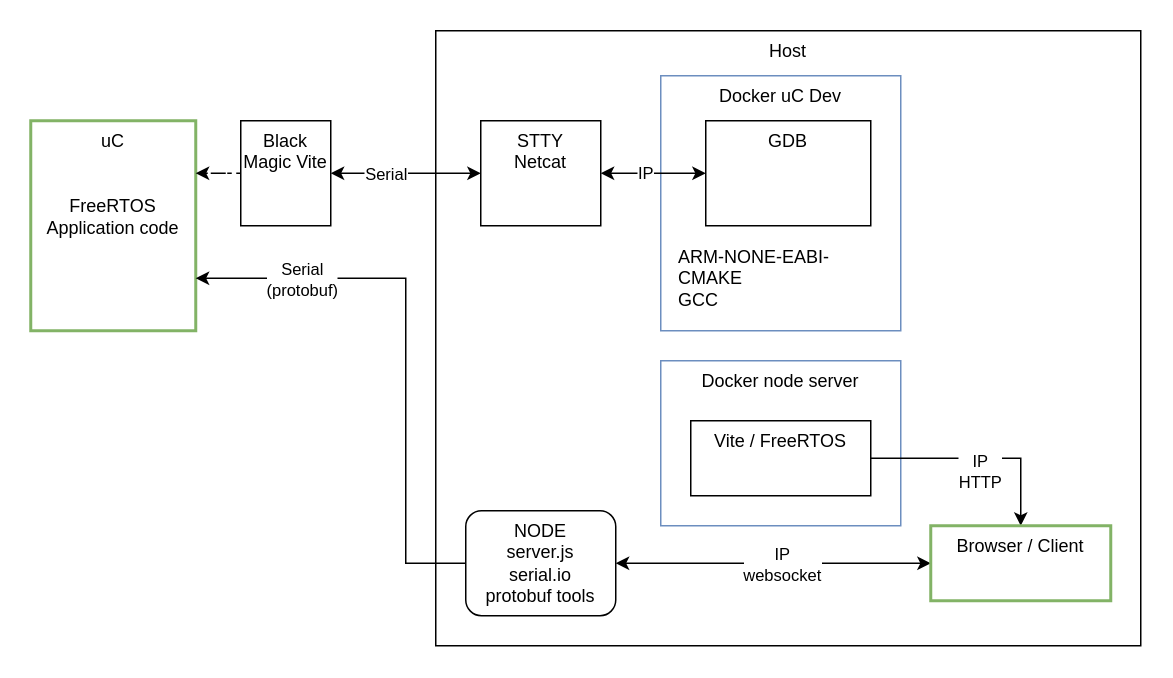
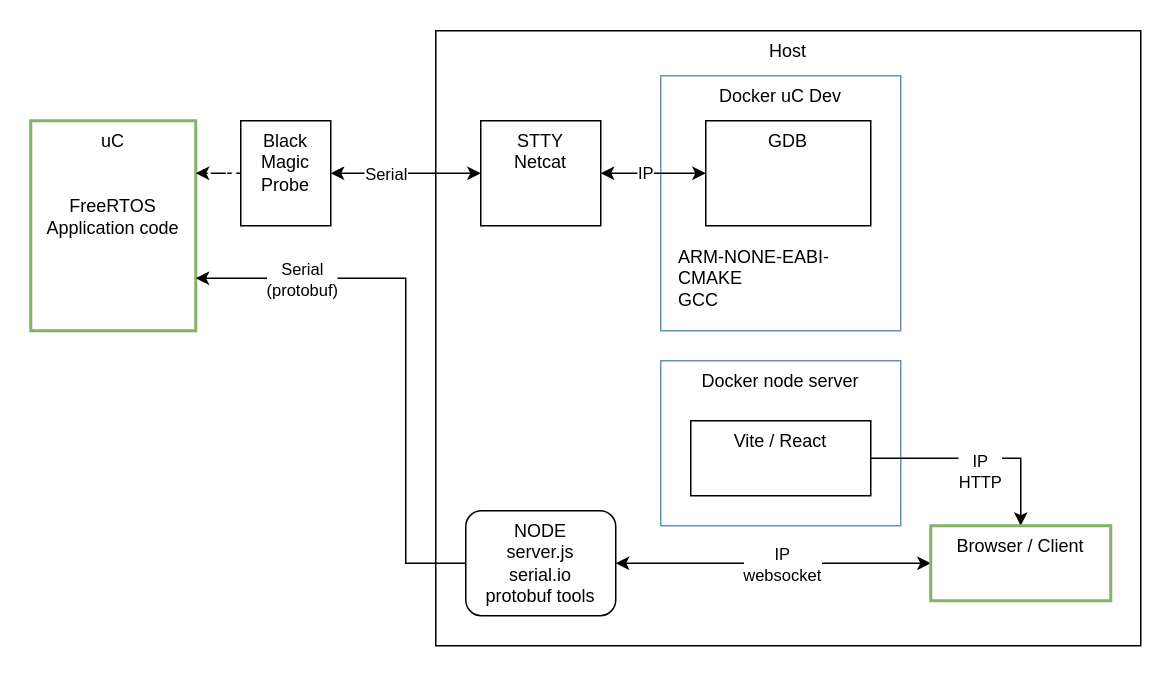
(286, 153) -> (286, 153)
(781, 442) -> (781, 442)
